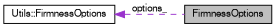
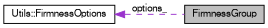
(228, 14) -> (224, 14)
